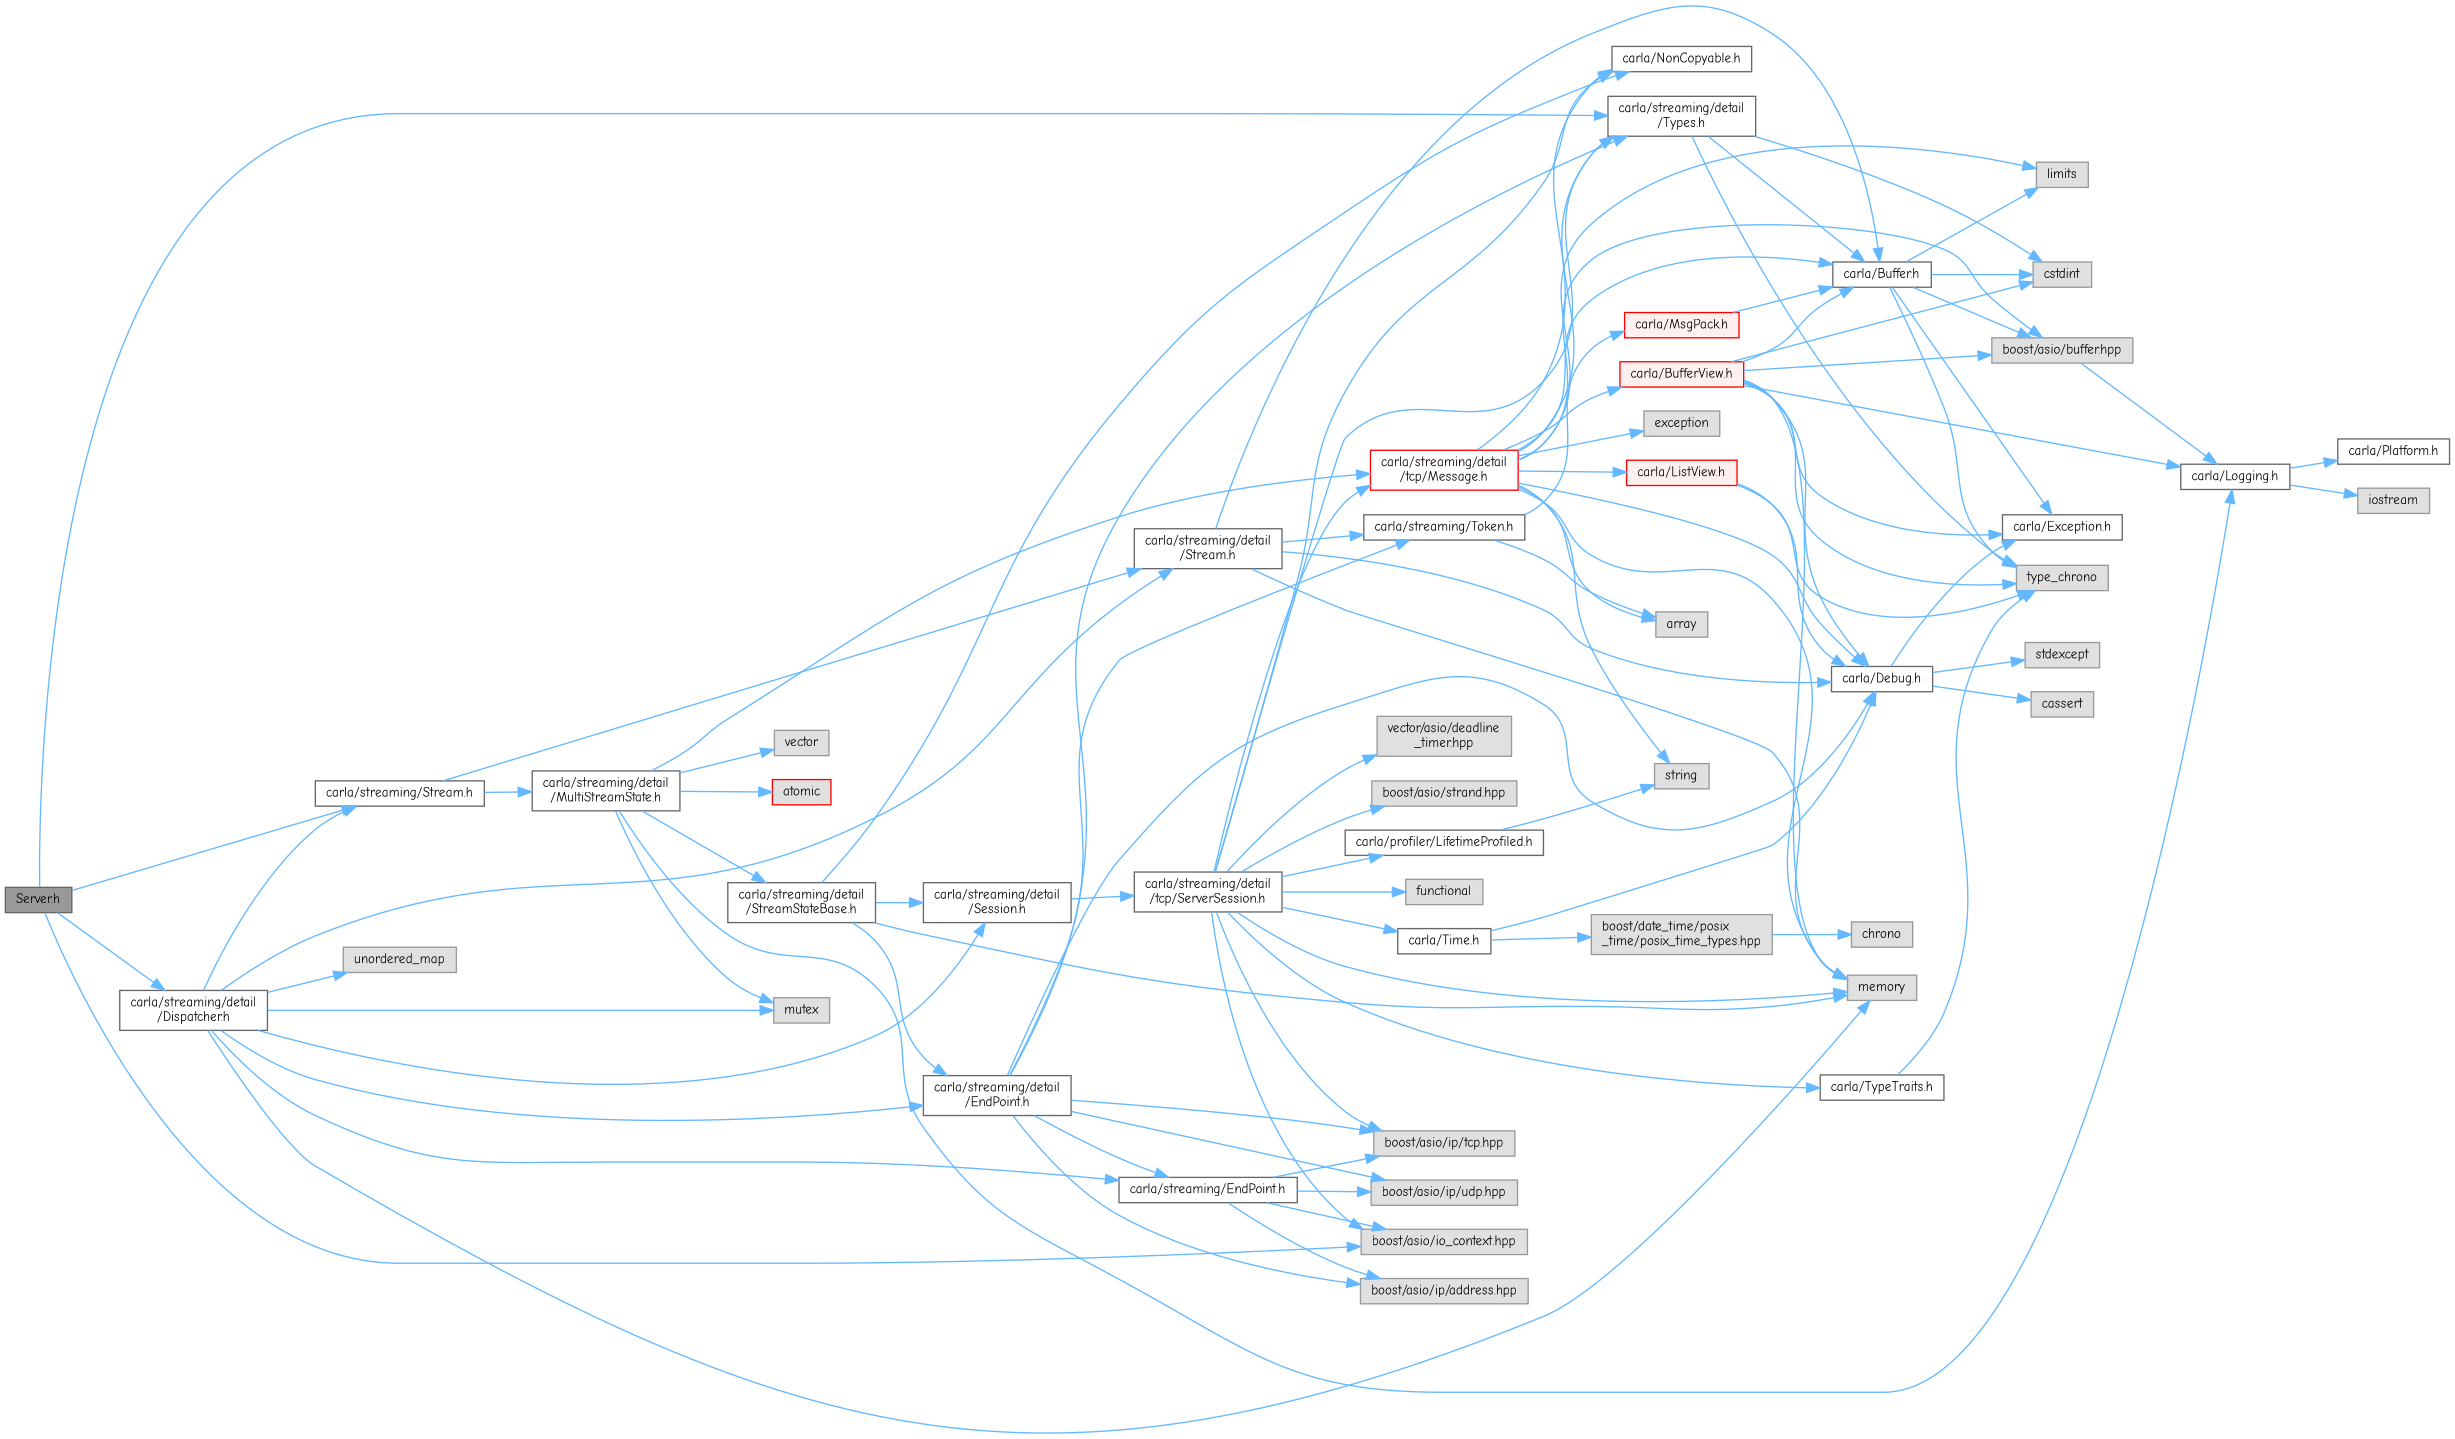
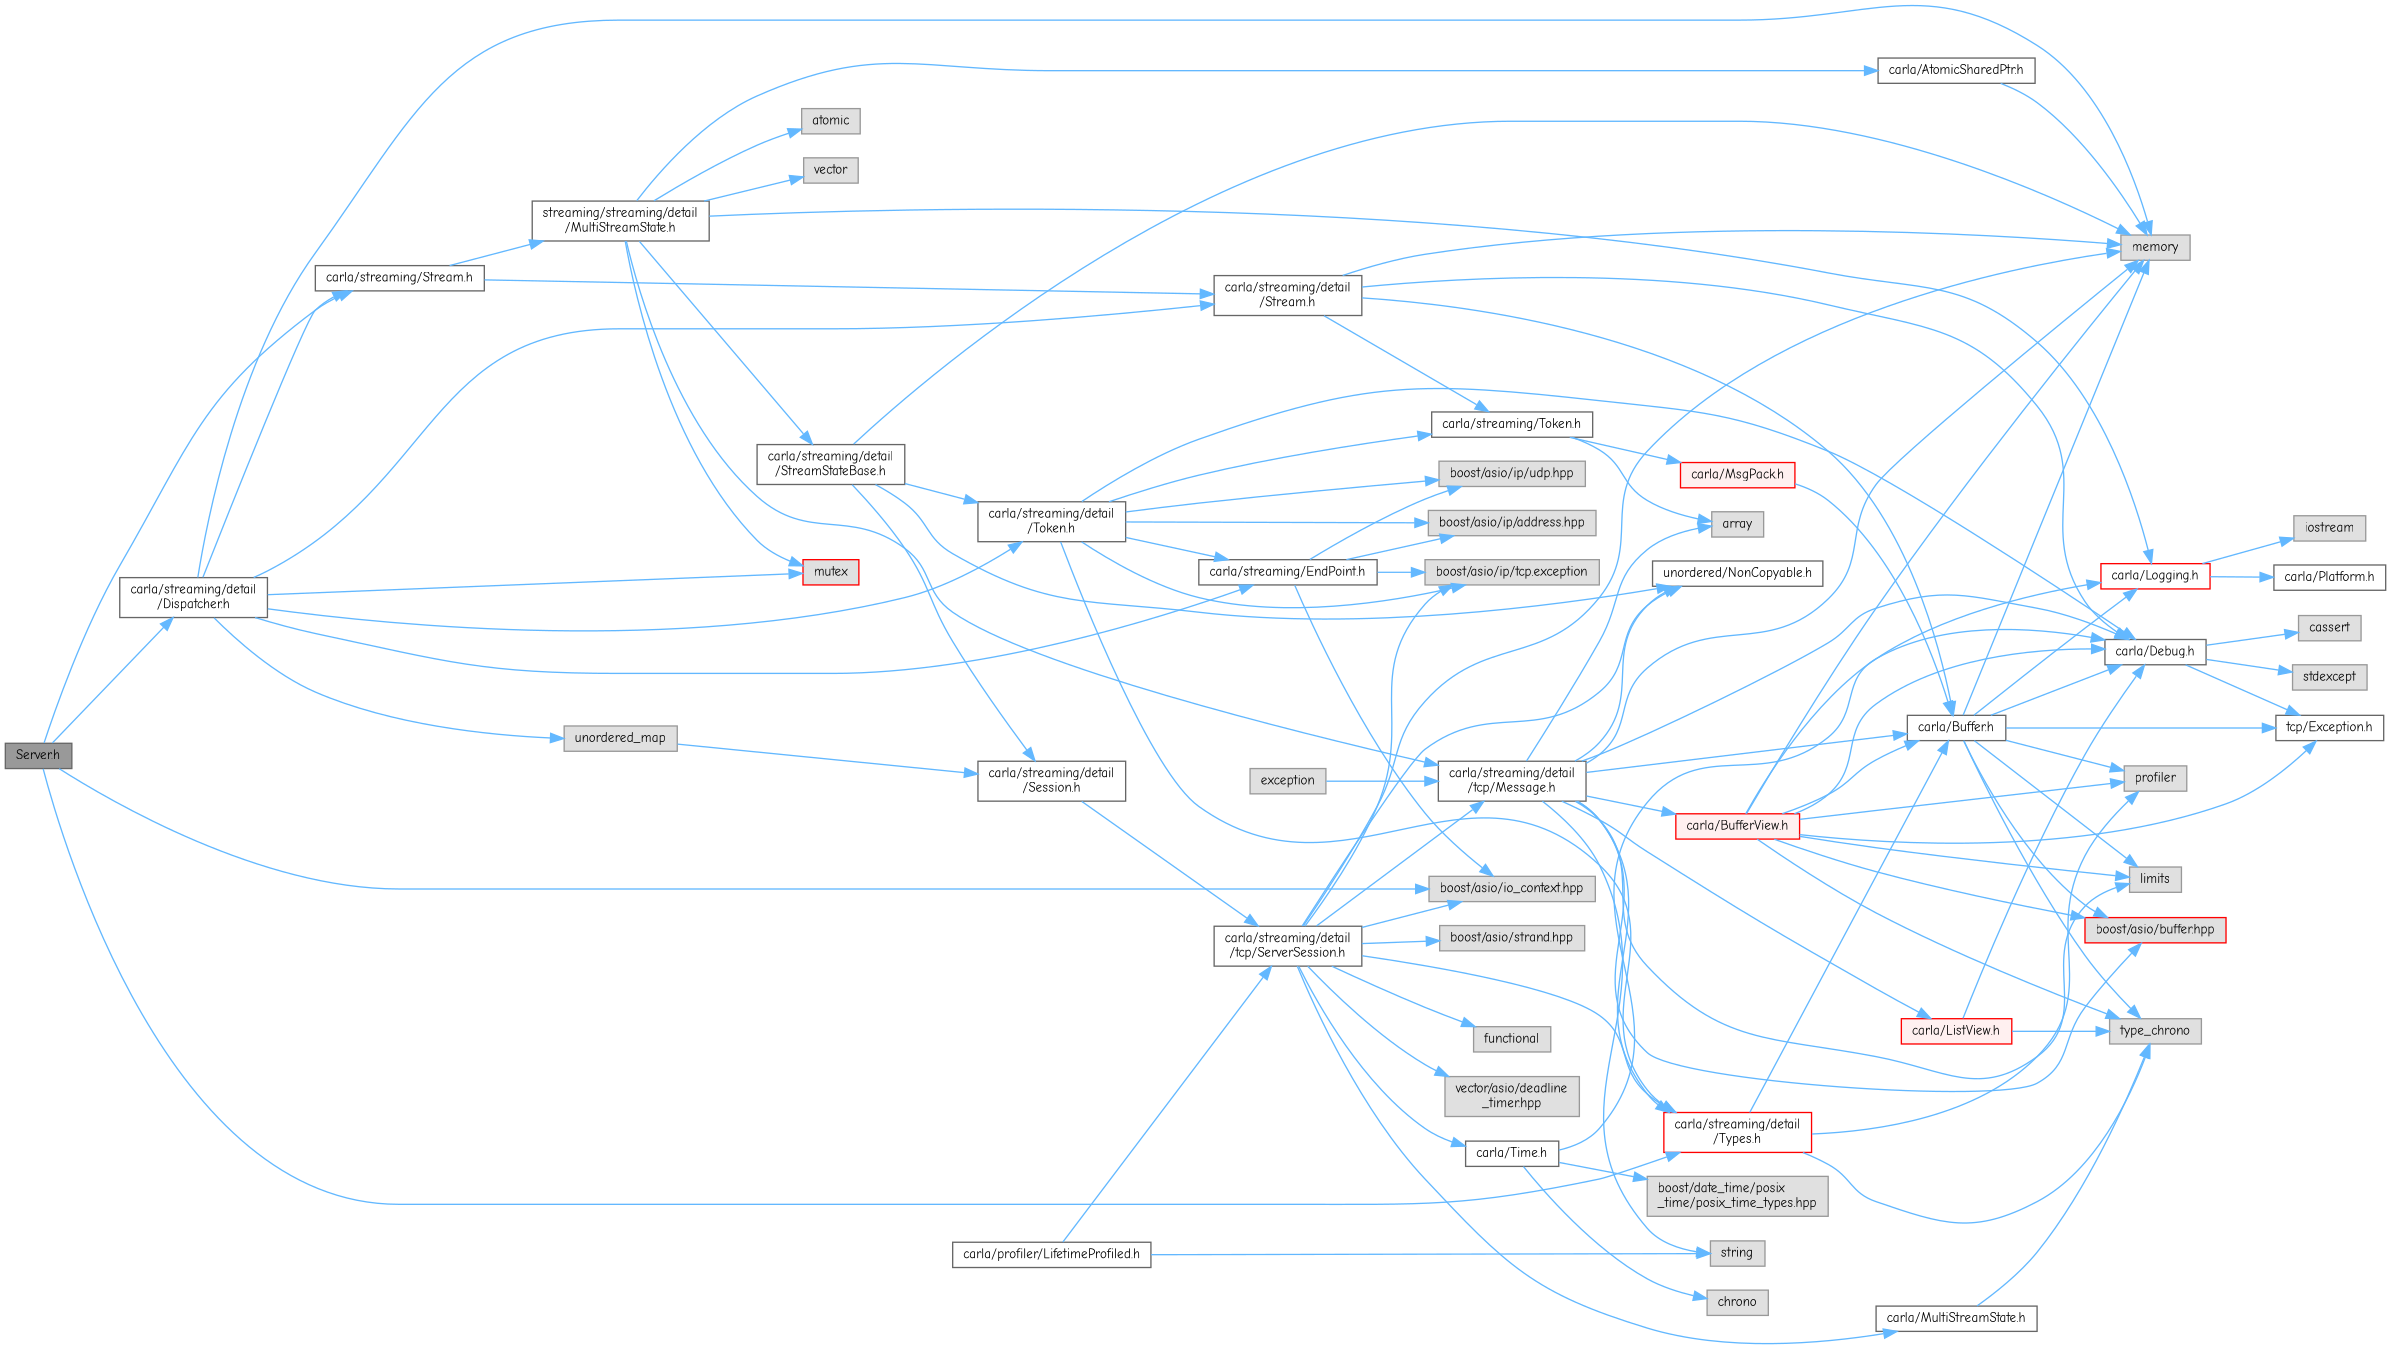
(1682, 59) -> (1738, 574)
none -> (1957, 71)
(1682, 116) -> (1738, 1132)
(2062, 275) -> (2156, 778)
(2062, 350) -> (2156, 930)
(2144, 410) -> (2042, 661)
(1577, 444) -> (1376, 781)
(1444, 470) -> (1512, 781)
(2235, 477) -> (2156, 576)
none -> (2053, 494)
(2062, 527) -> (2330, 728)
none -> (2050, 692)
(606, 791) -> (621, 221)
(802, 792) -> (831, 121)
none -> (1957, 858)
(1326, 867) -> (1163, 1110)
(1795, 935) -> (1599, 1245)
(802, 1010) -> (831, 572)
(640, 1083) -> (821, 758)
(1882, 1088) -> (1957, 1319)
(997, 1096) -> (1052, 522)
(1444, 1143) -> (1512, 572)
